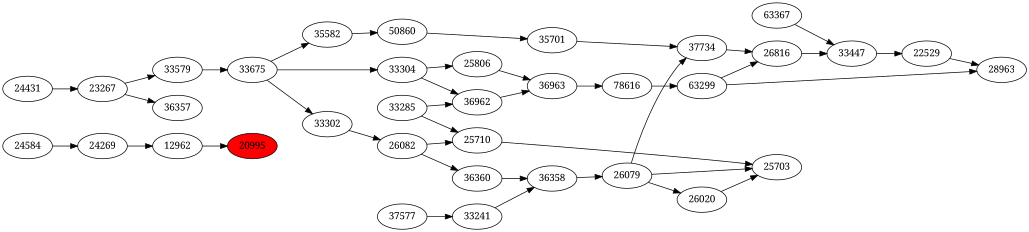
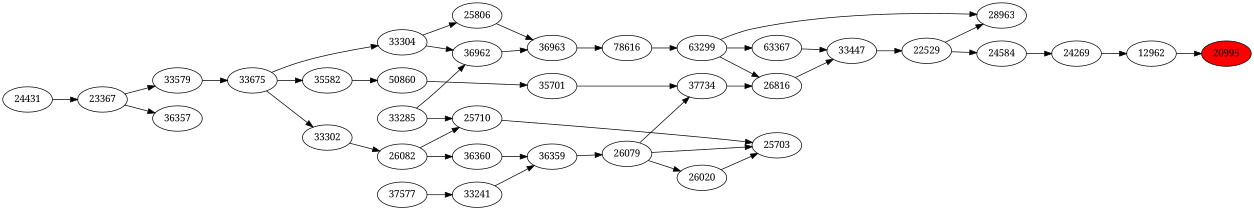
none -> (736, 48)
none -> (961, 52)
(103, 89) -> (103, 99)
(552, 179) -> (552, 157)
